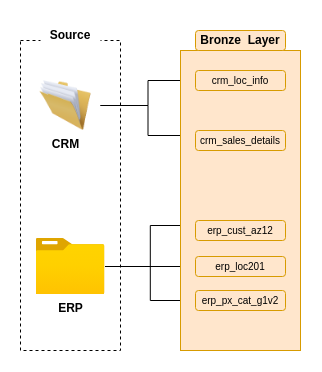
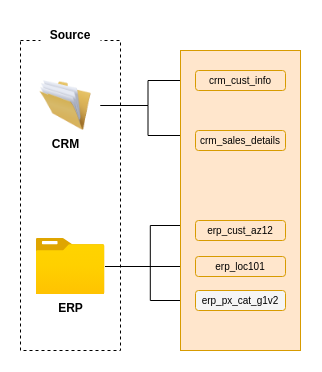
(241, 41) -> none
(241, 81) -> (241, 81)
(241, 267) -> (241, 267)
(241, 301) -> (241, 301)
